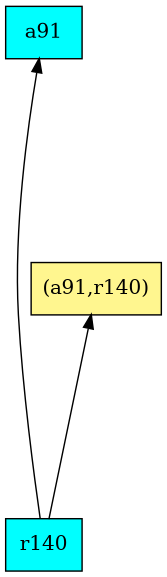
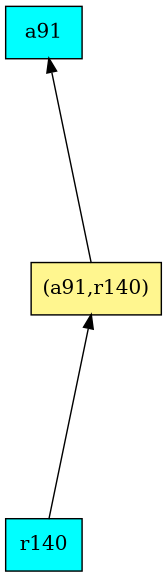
(18, 296) -> (72, 168)
